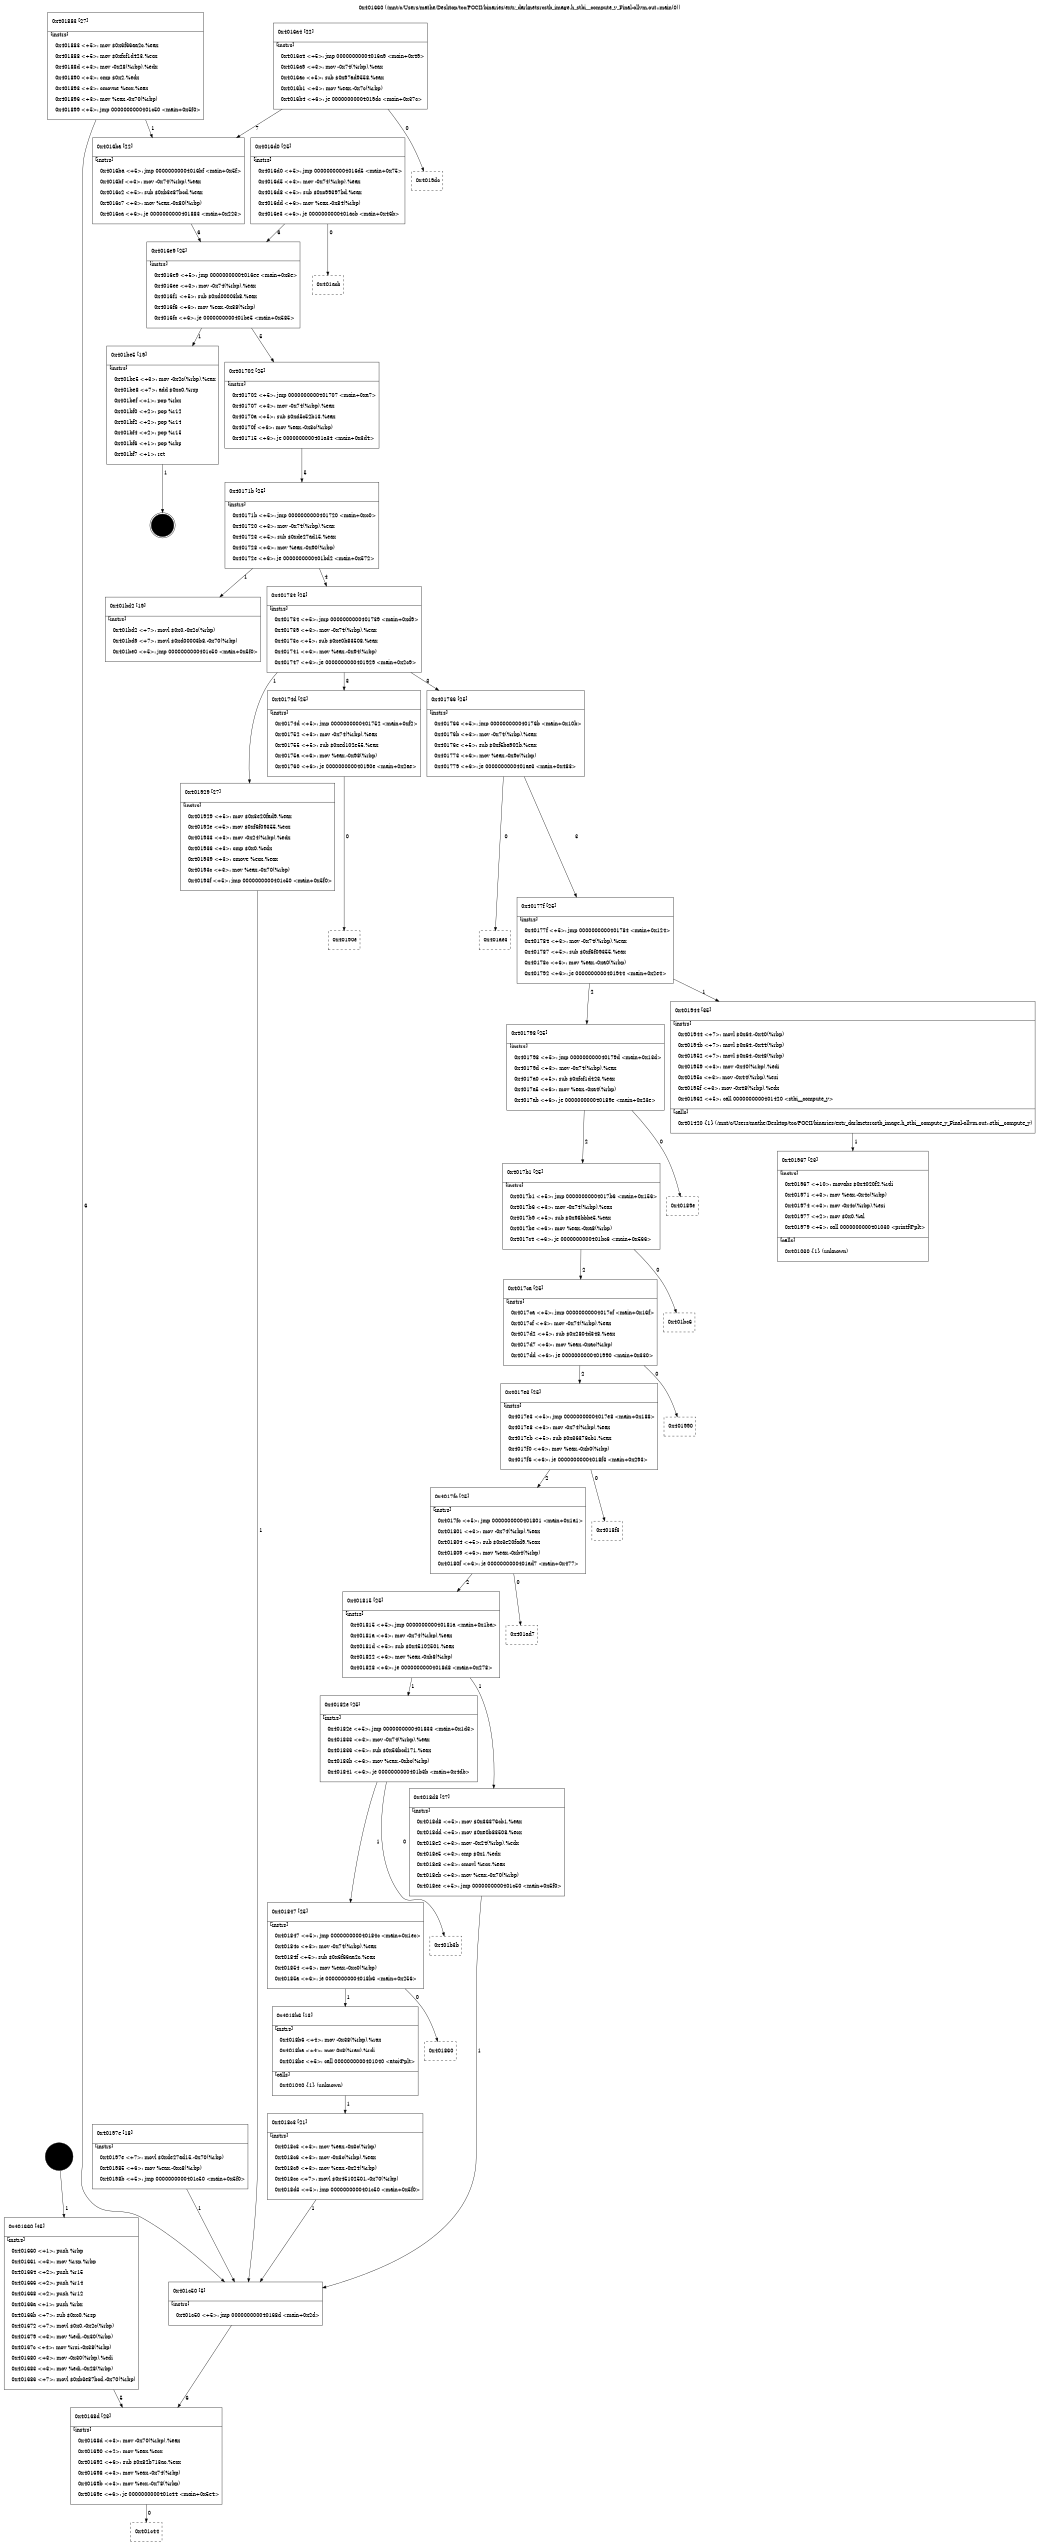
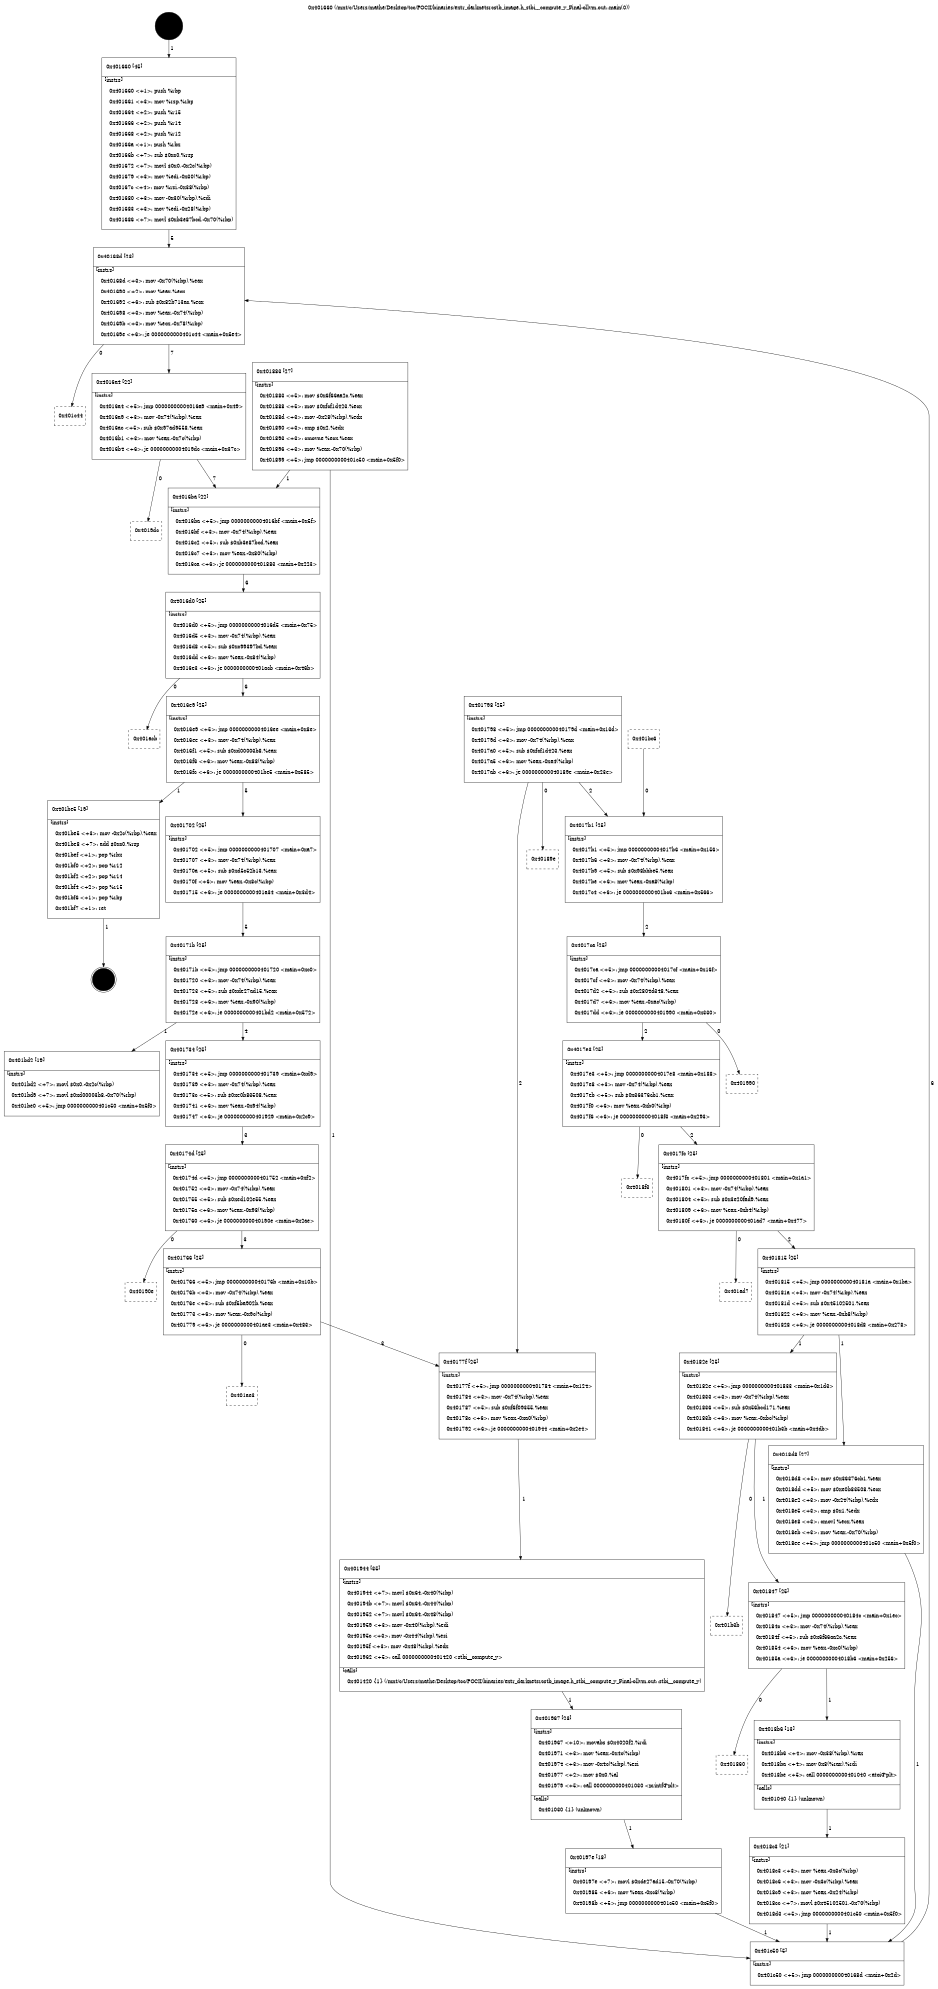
(195, 231) -> (243, 581)
none -> (169, 357)
(423, 681) -> (242, 1238)
(258, 837) -> none
(588, 1002) -> (517, 1065)
(85, 1206) -> (333, 1136)
(658, 1277) -> (644, 781)
none -> (628, 1832)
